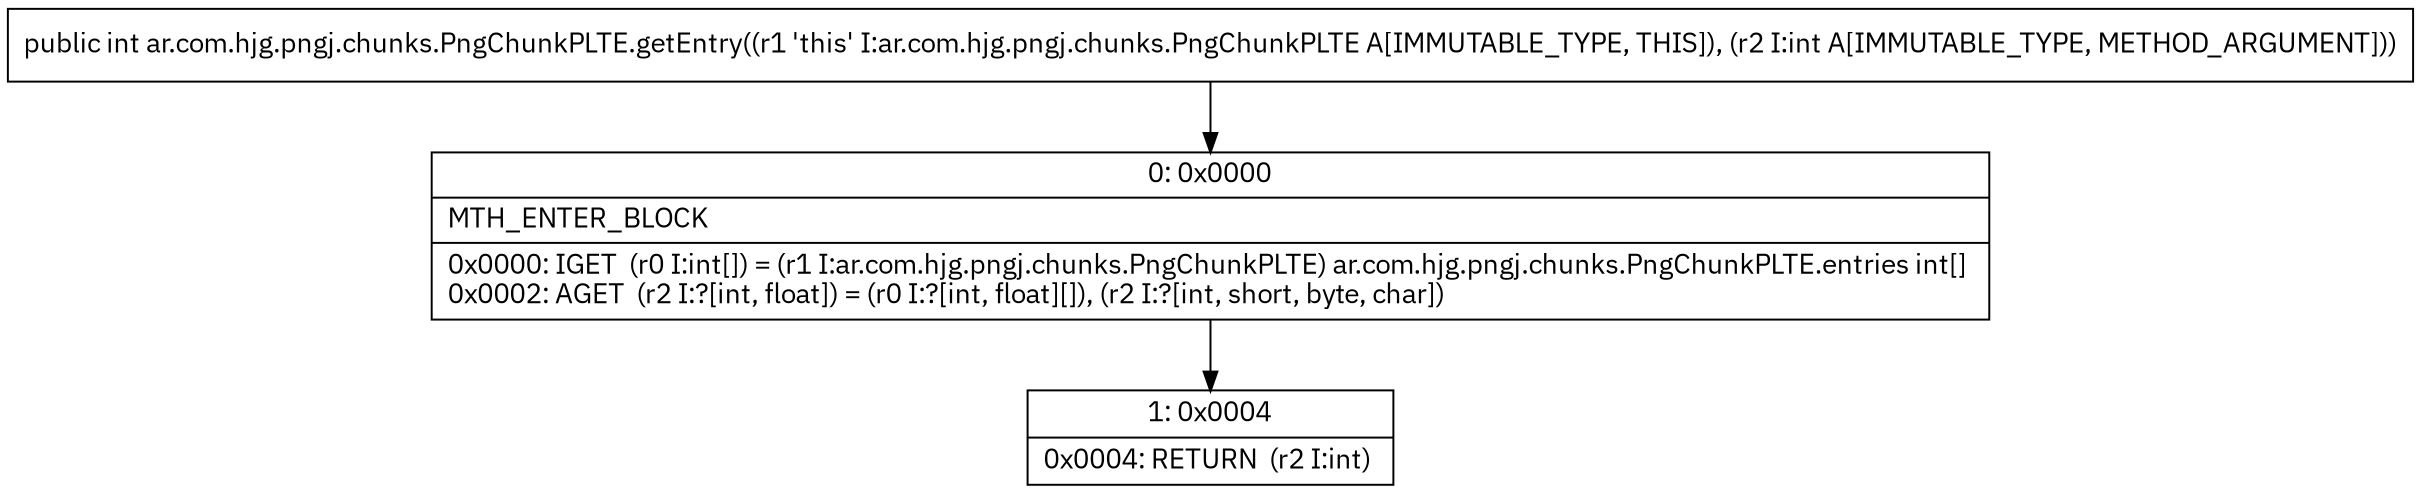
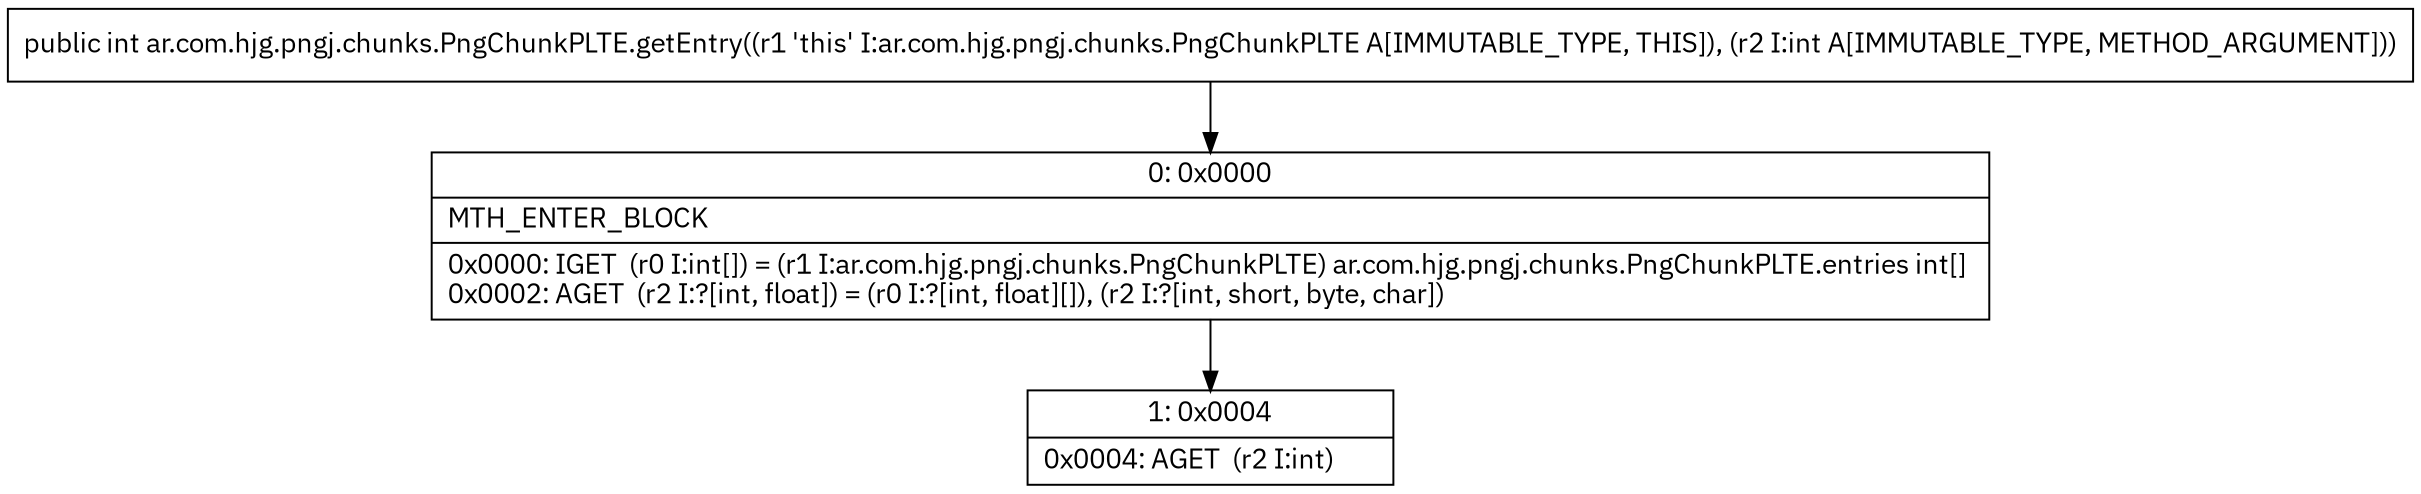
(1210, 460) -> (1192, 460)
